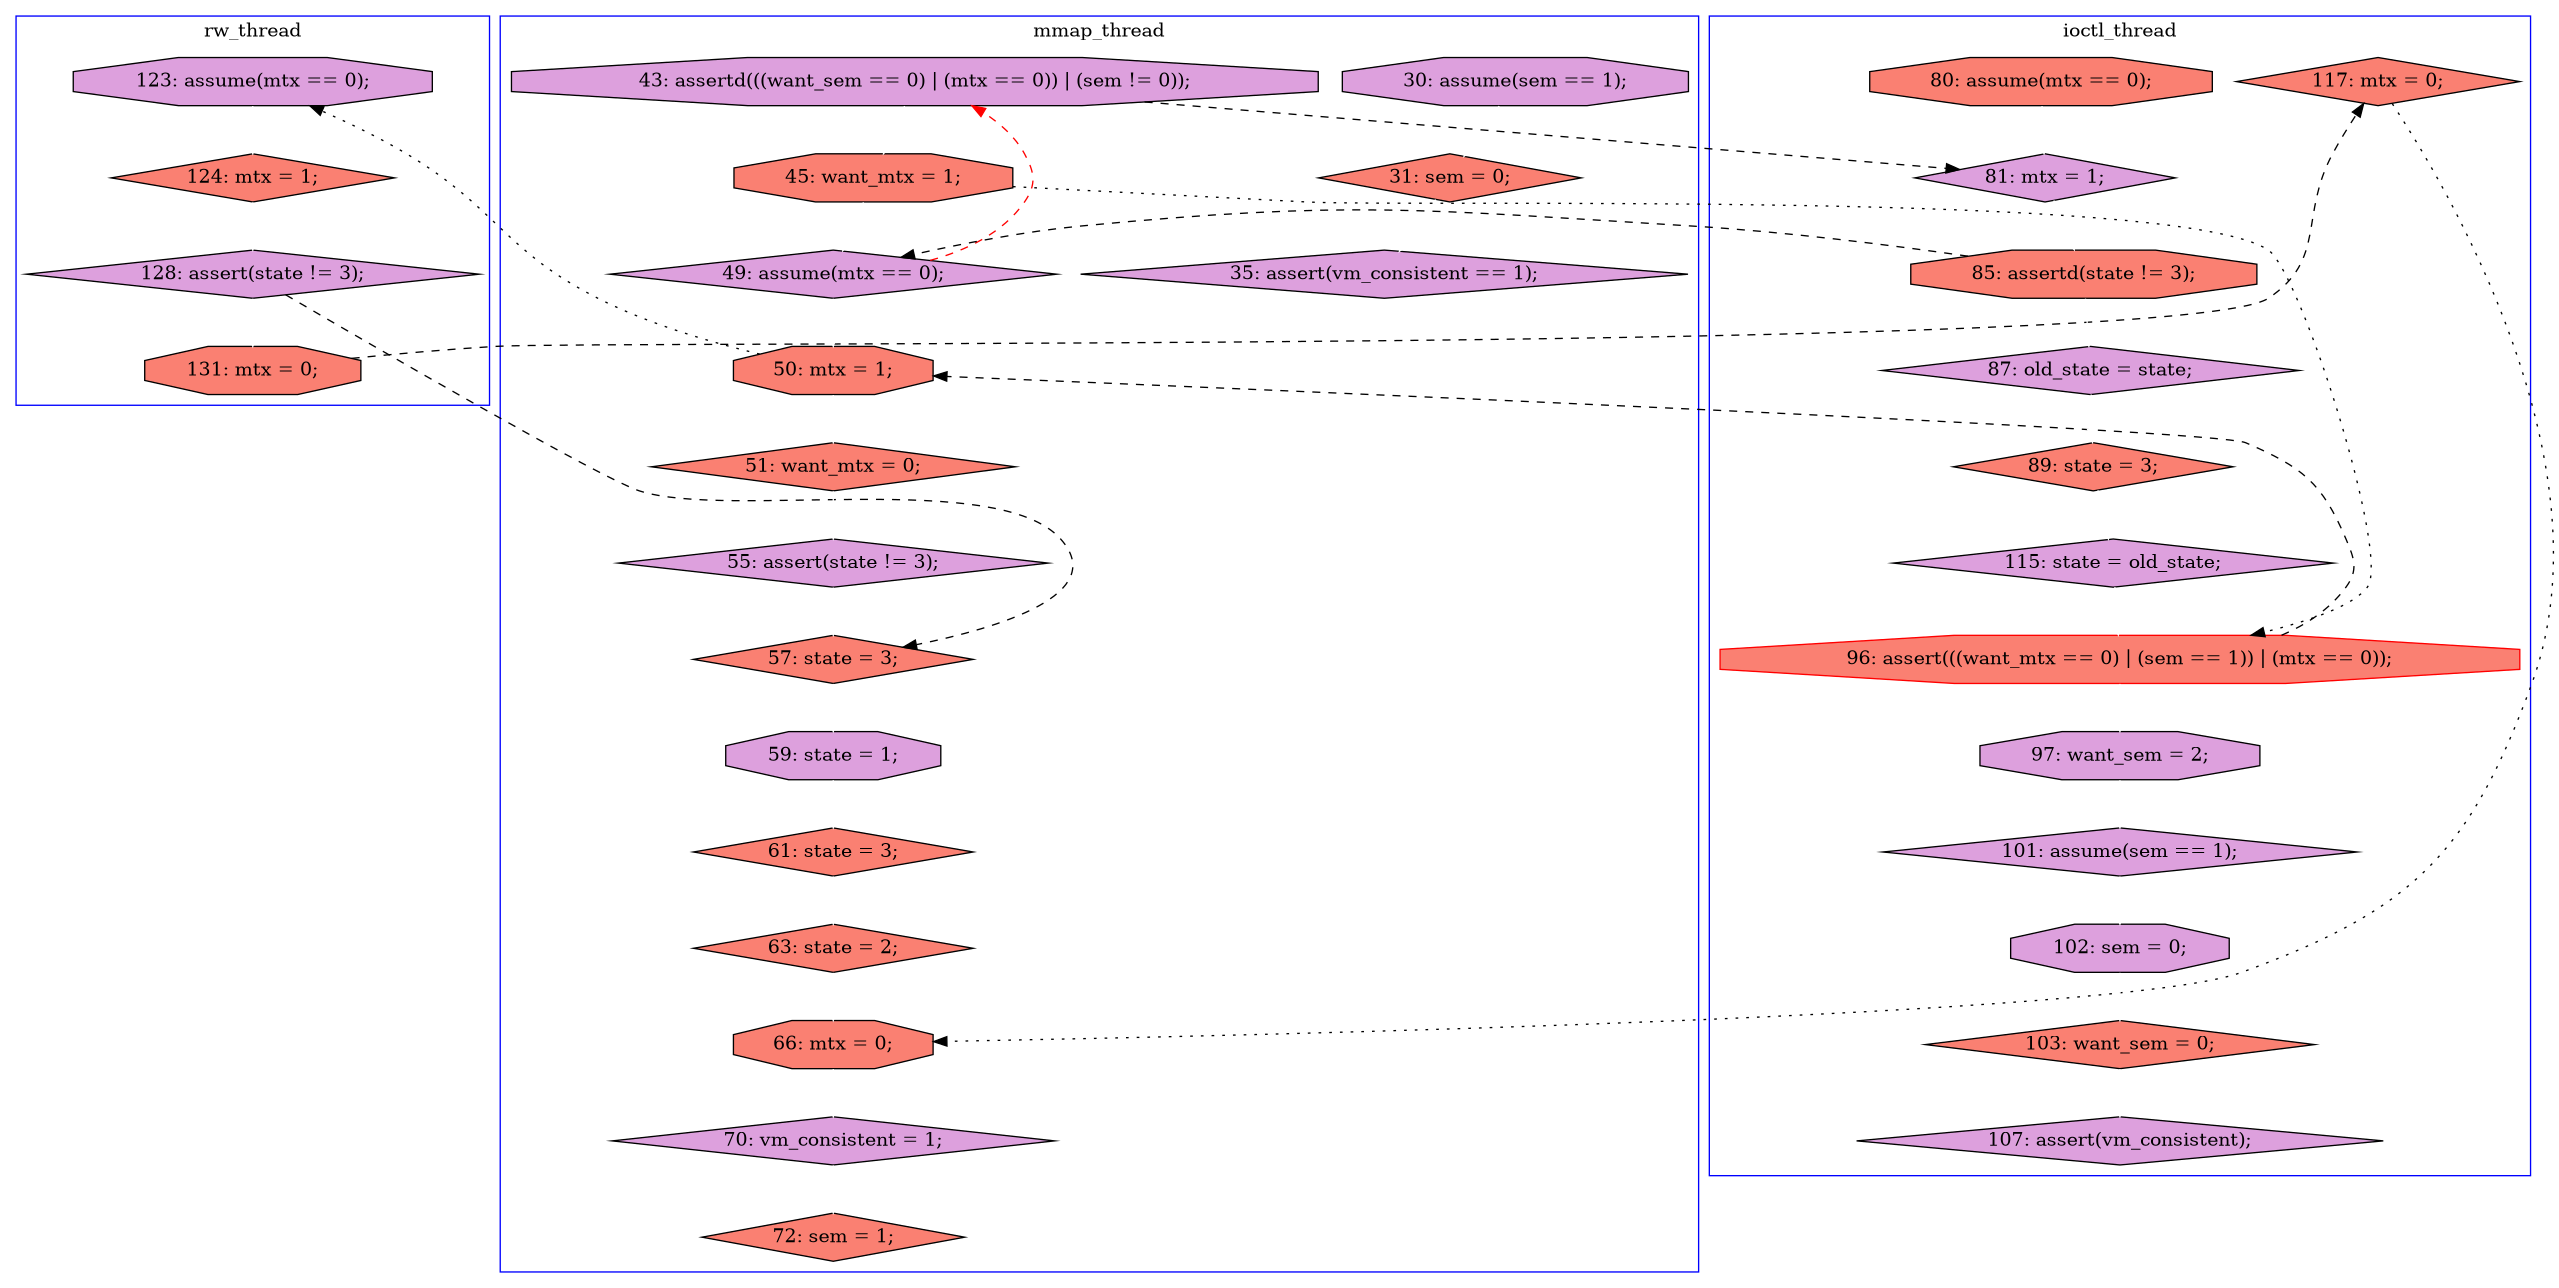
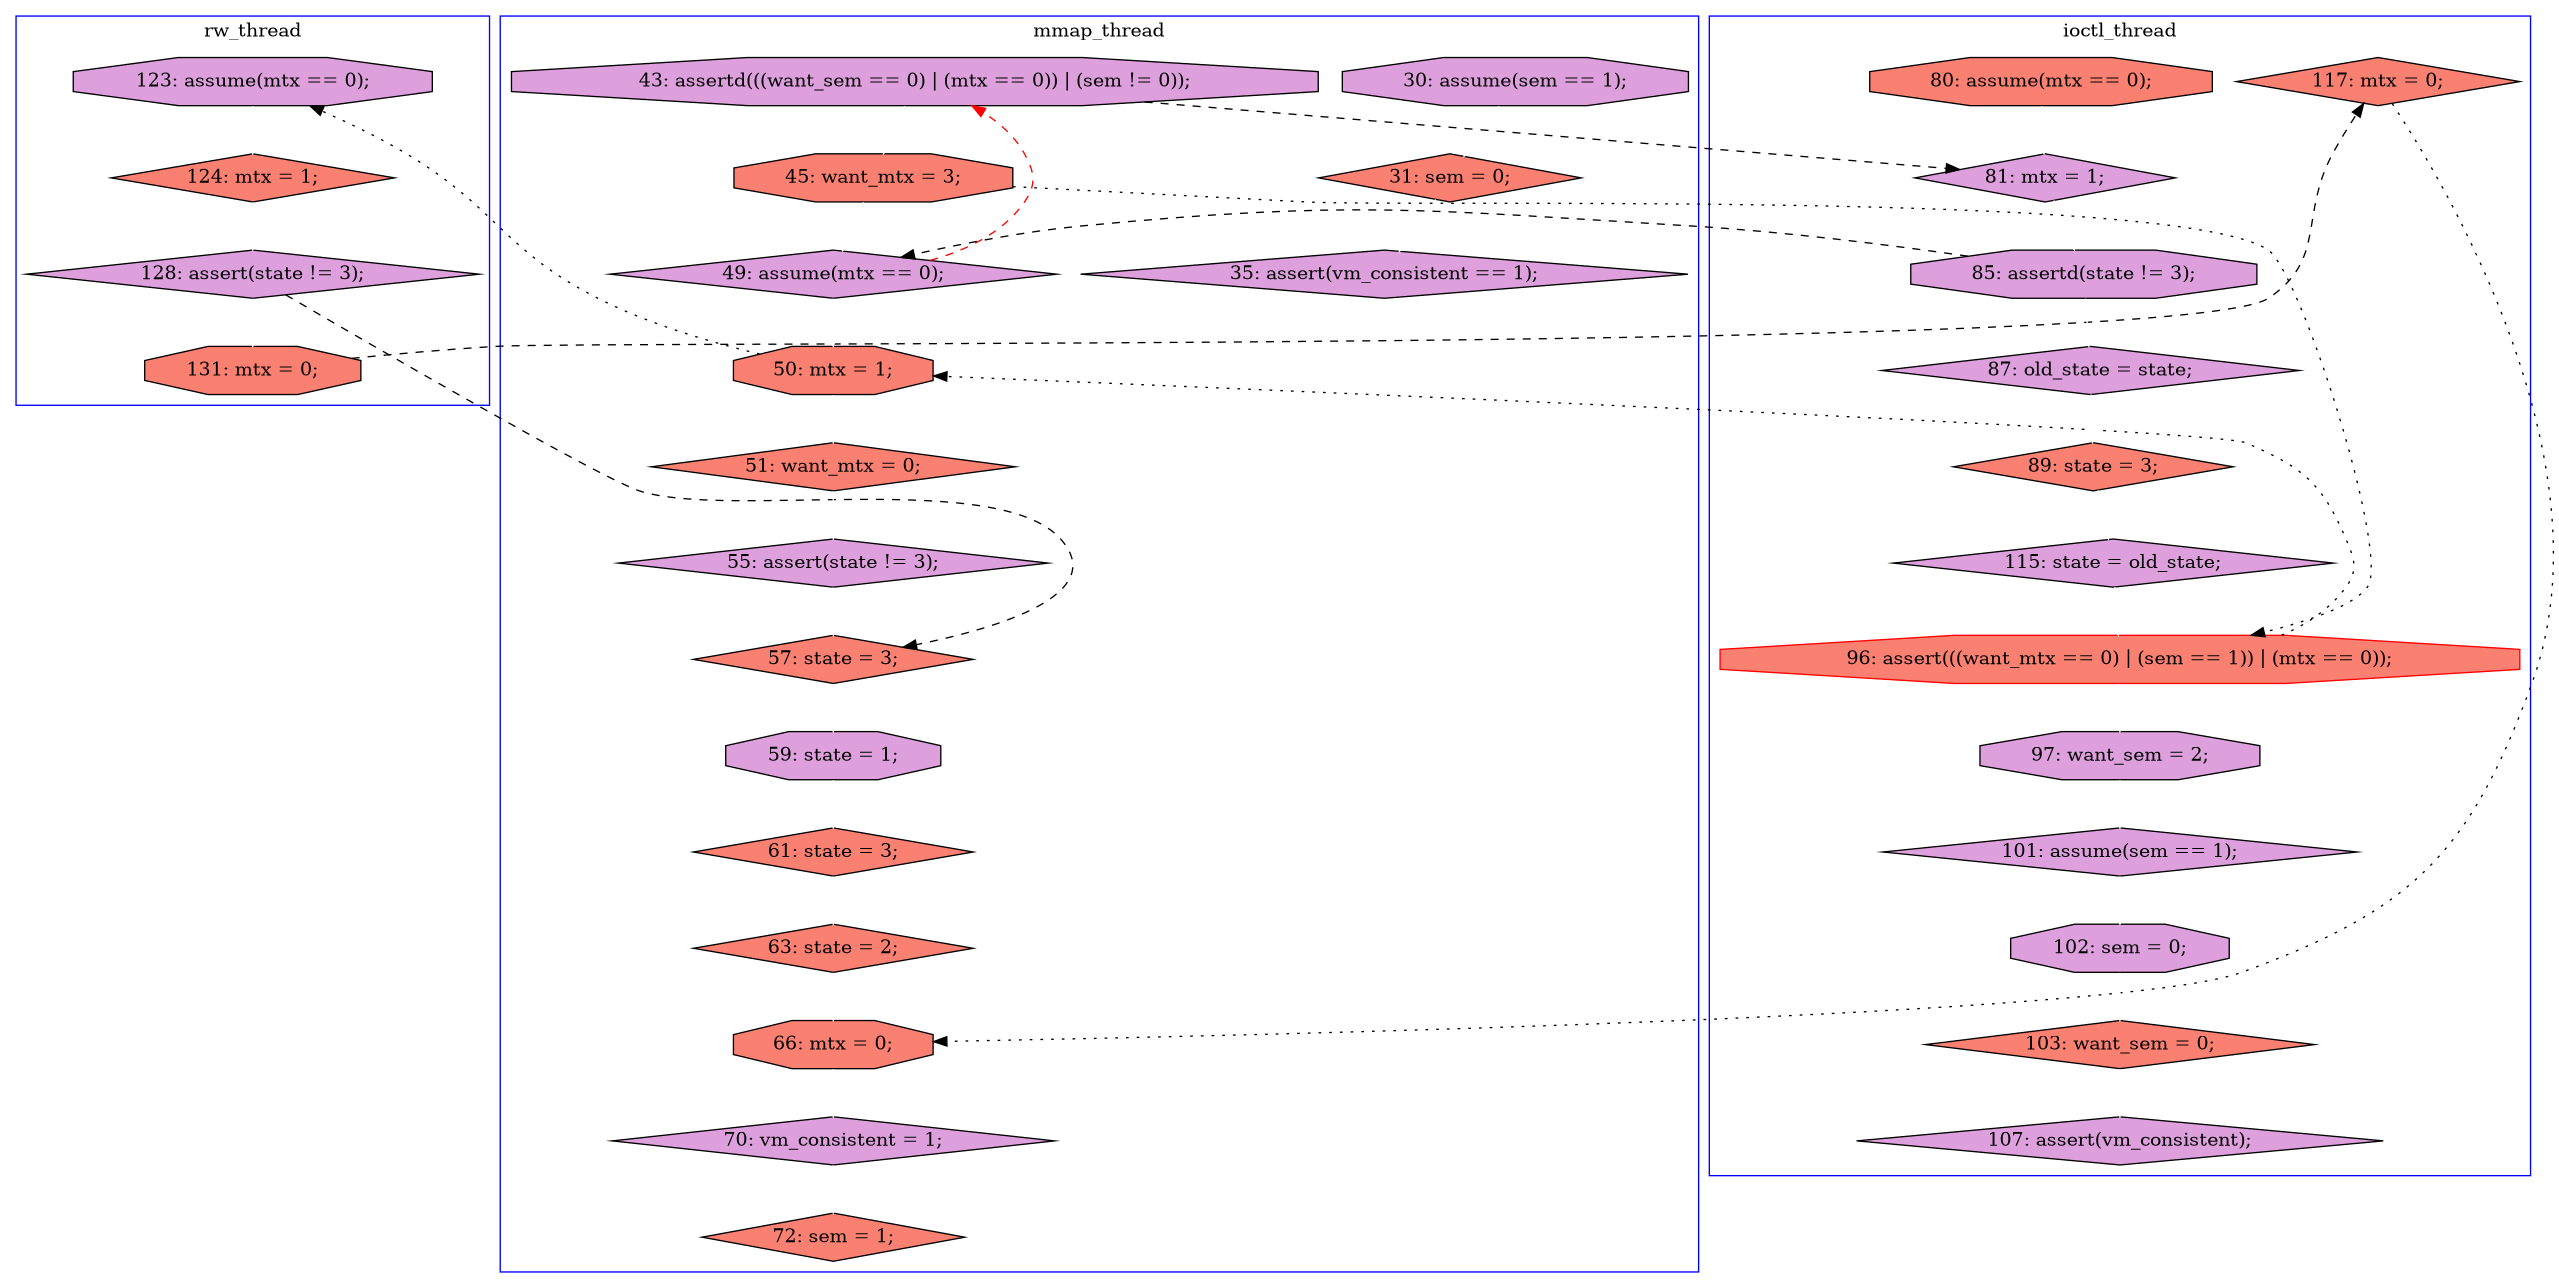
(873, 178) -> (873, 178)
(2084, 274) -> (2084, 274)
(1735, 411) -> (1735, 411)
